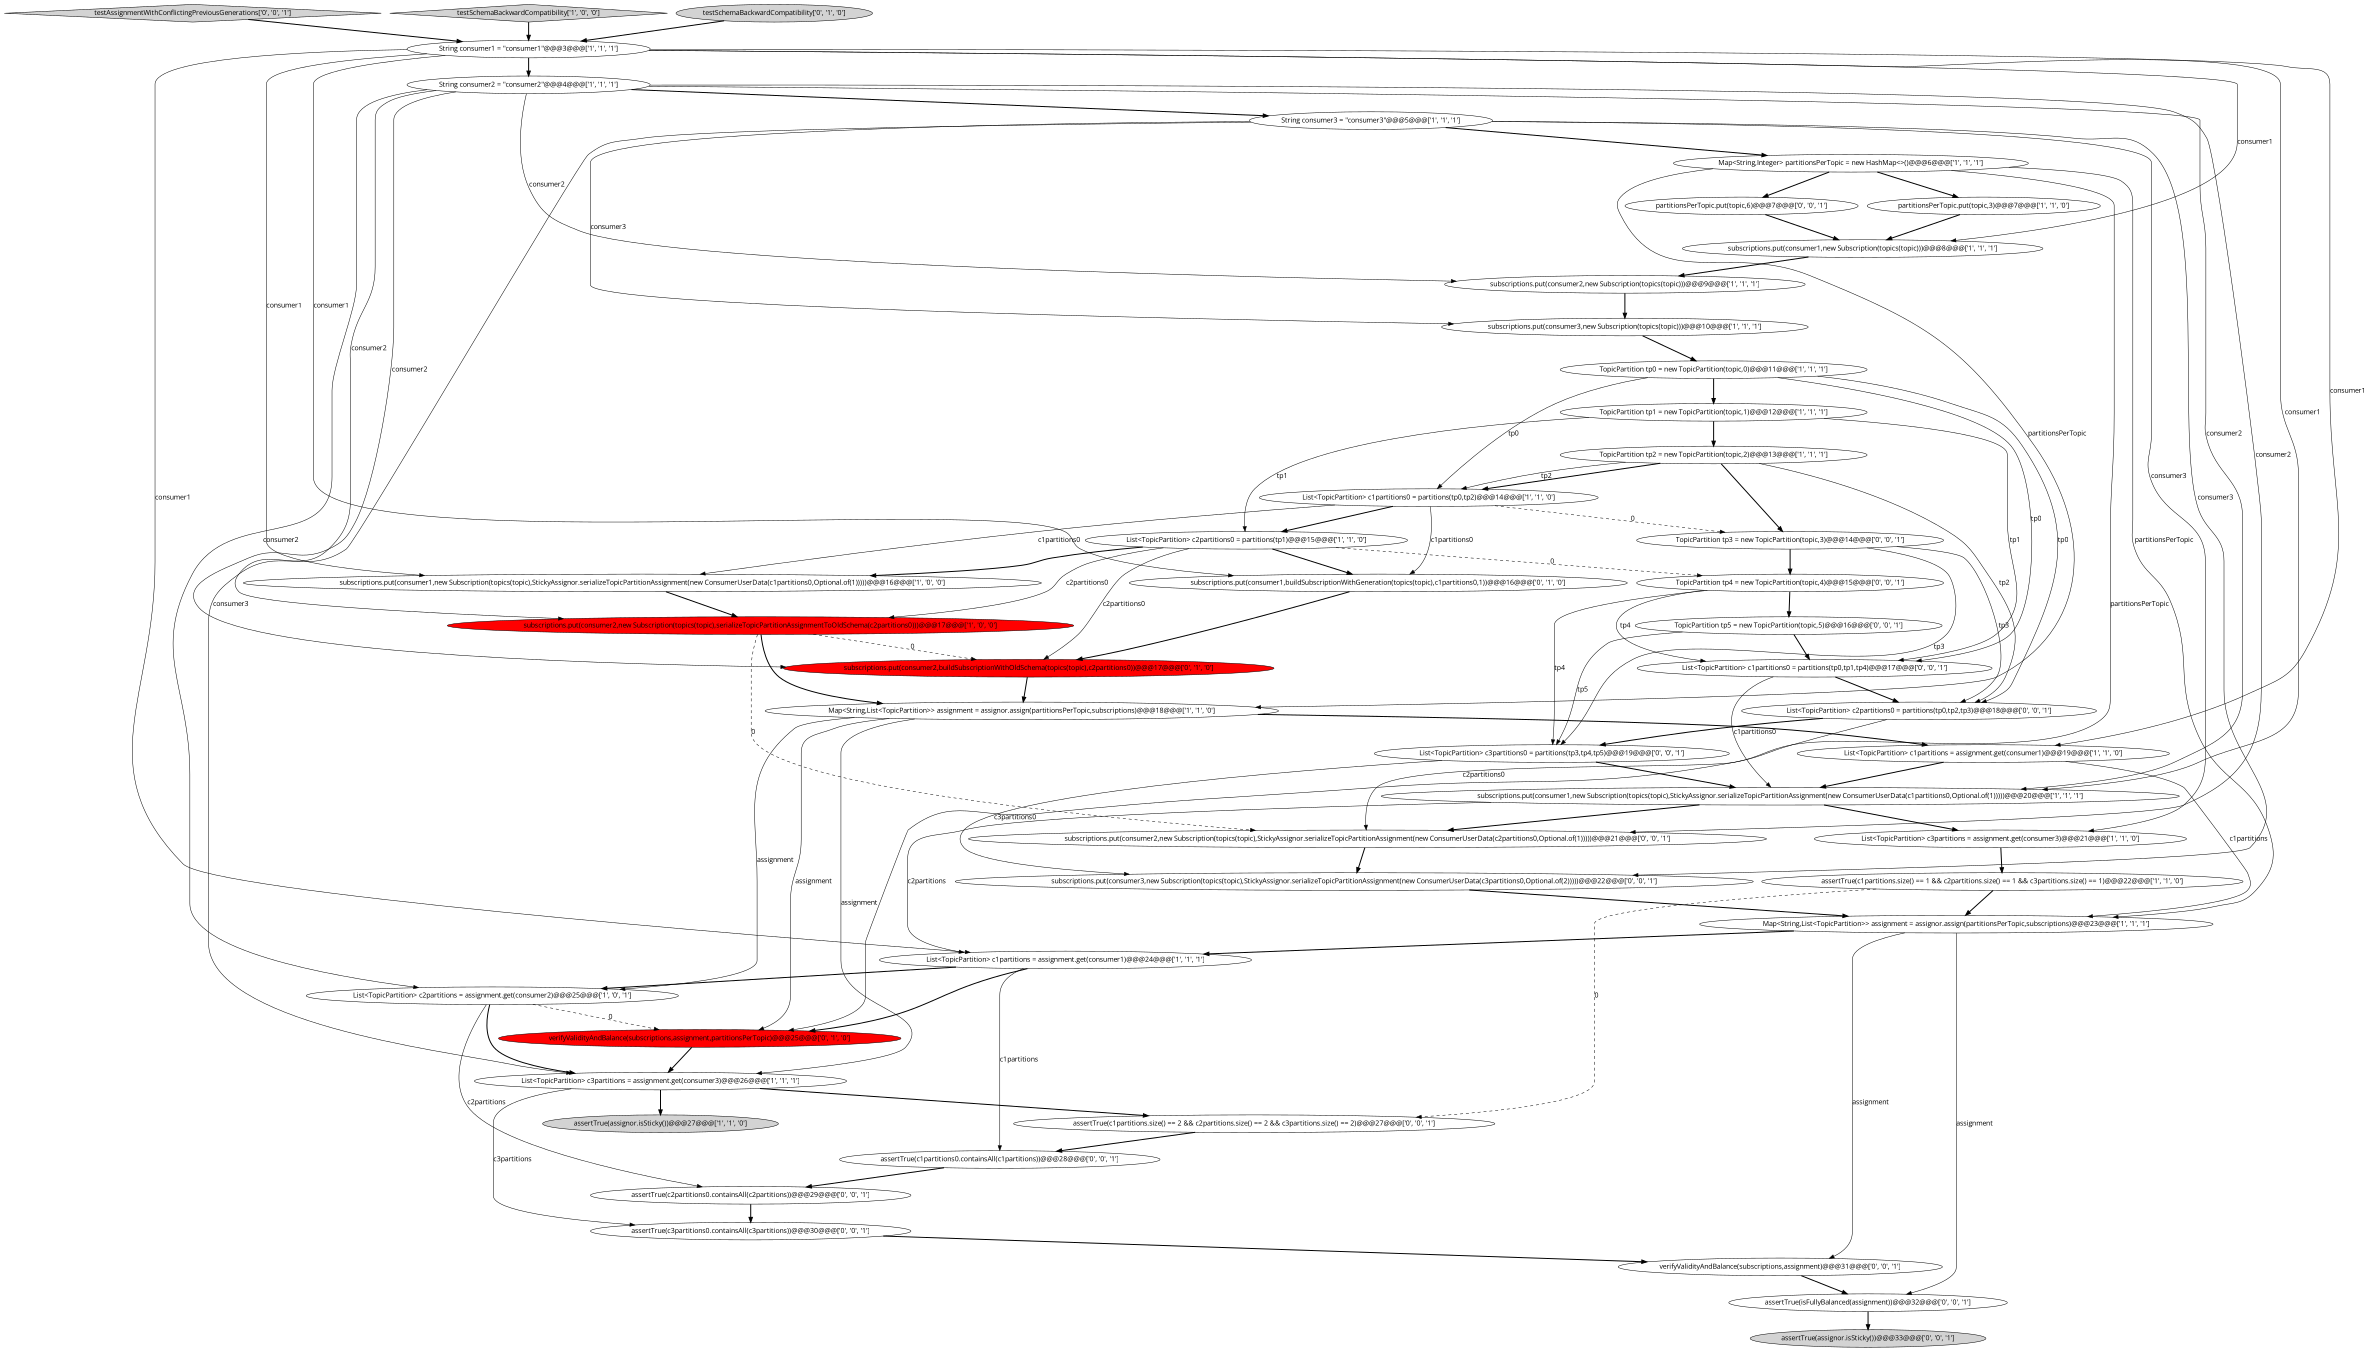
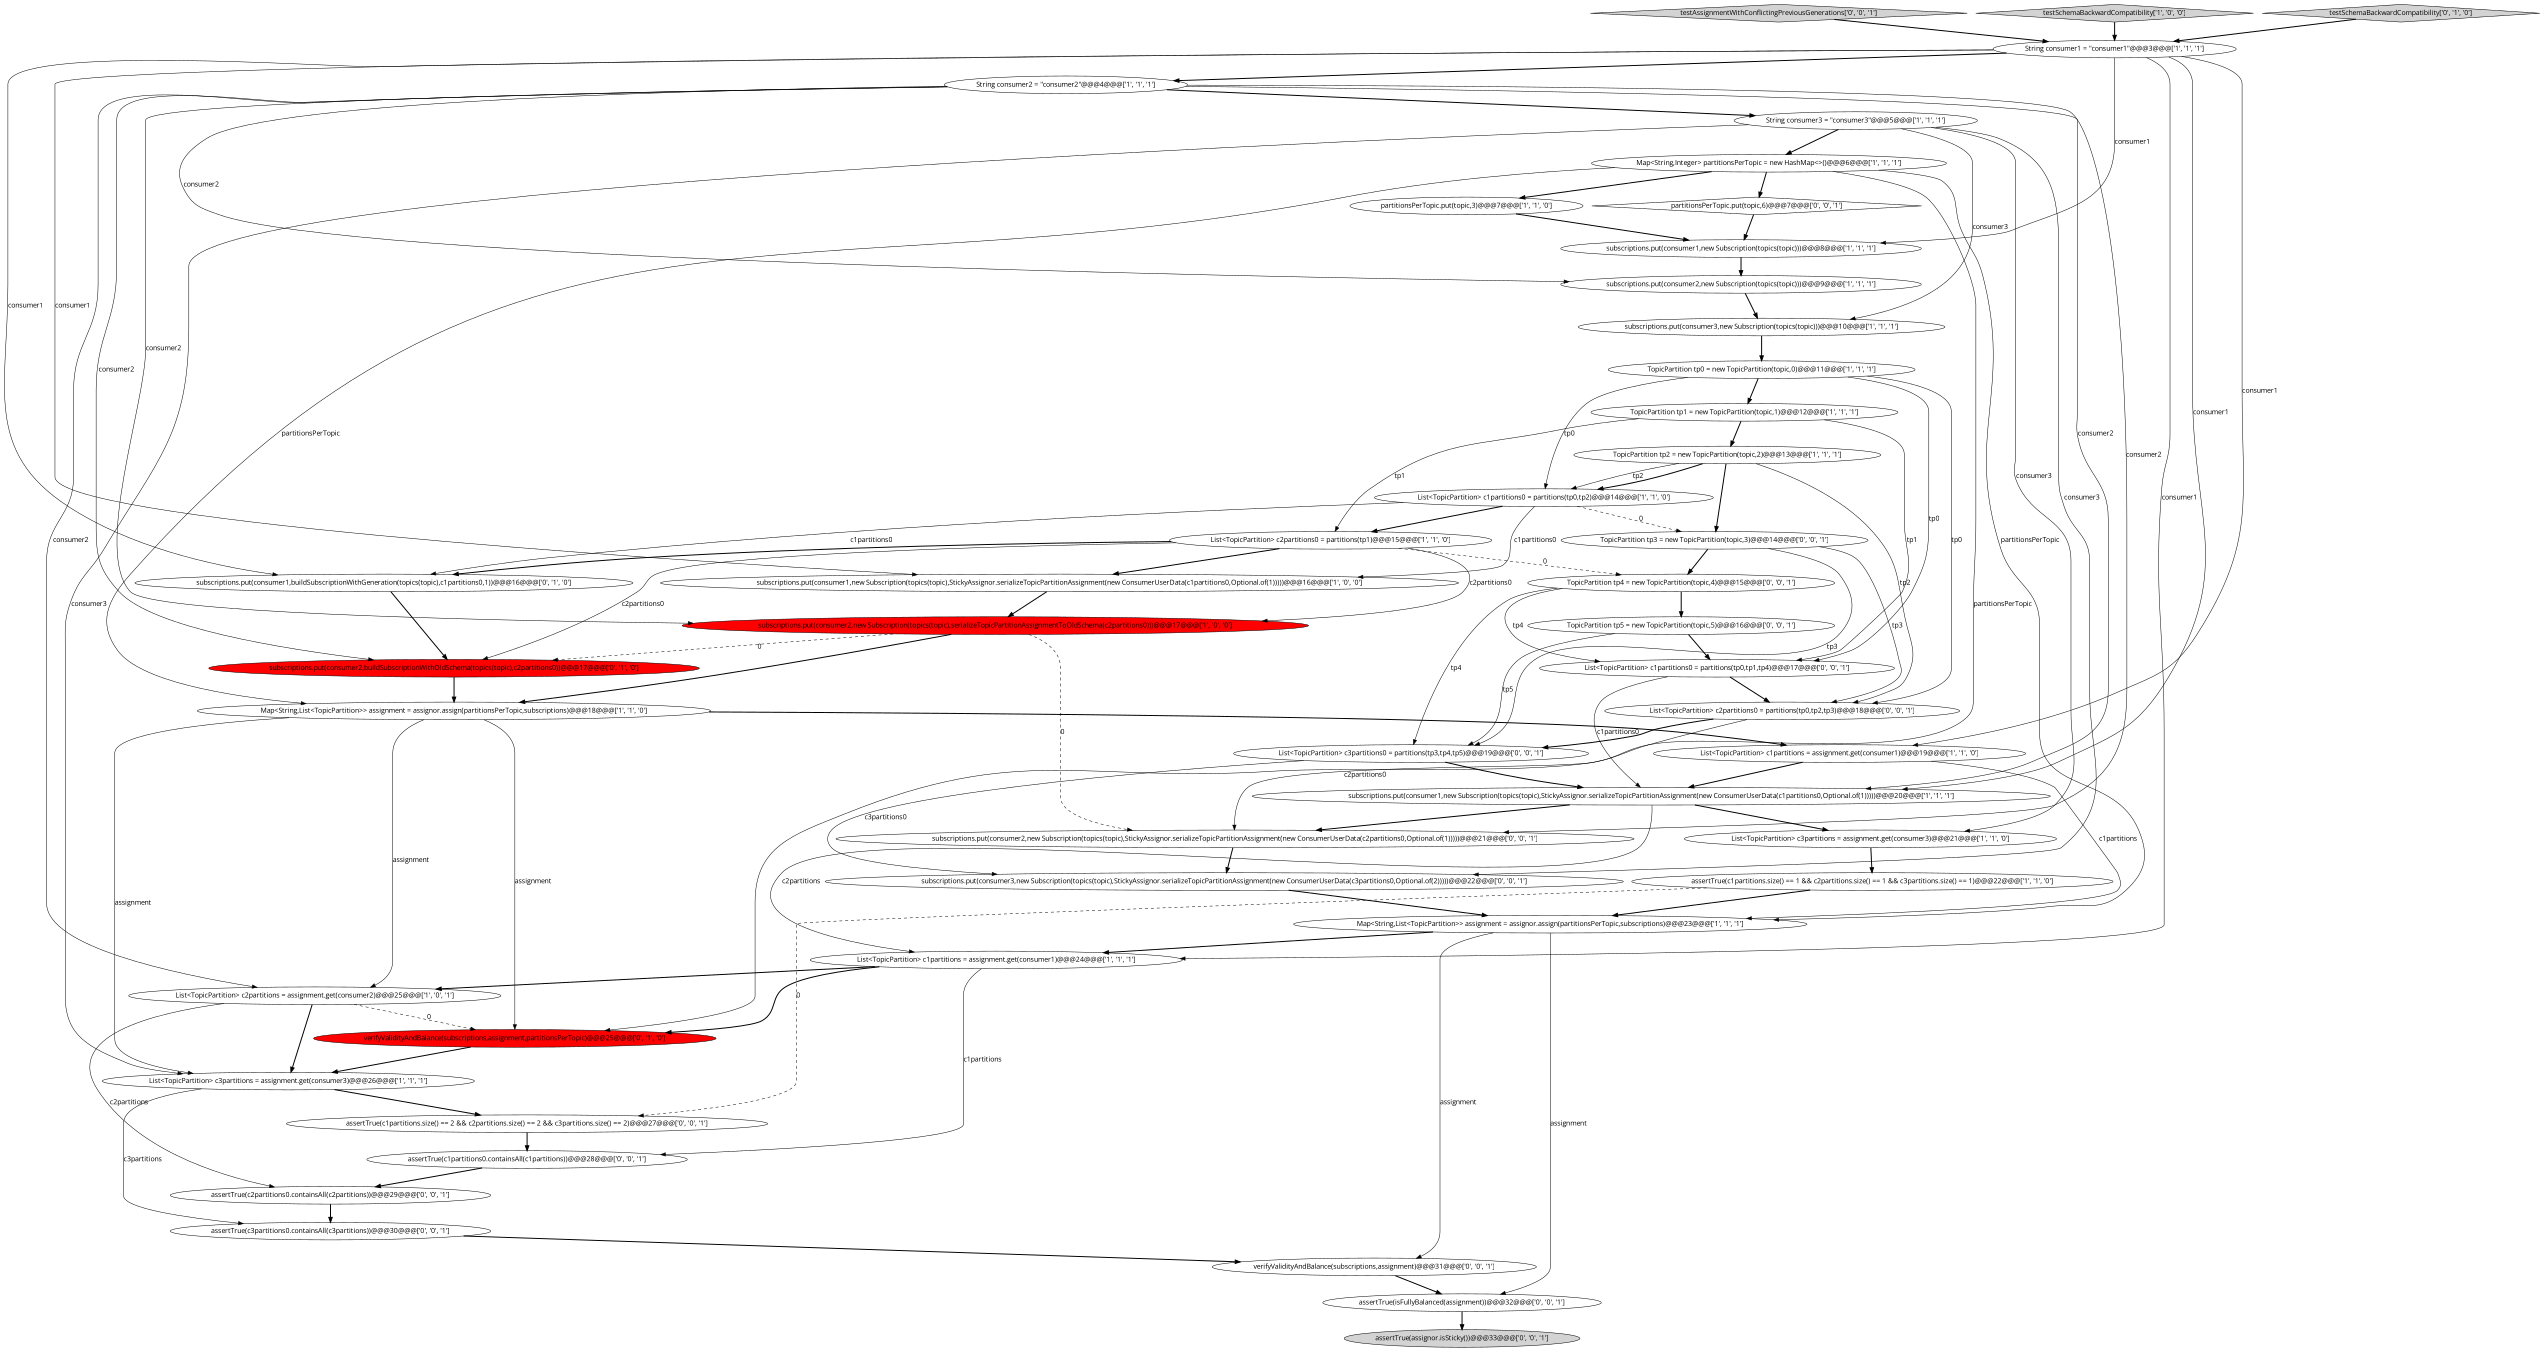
(774, 13) -> (2401, 13)
(1742, 206) -> (1757, 206)
(661, 1124) -> none
